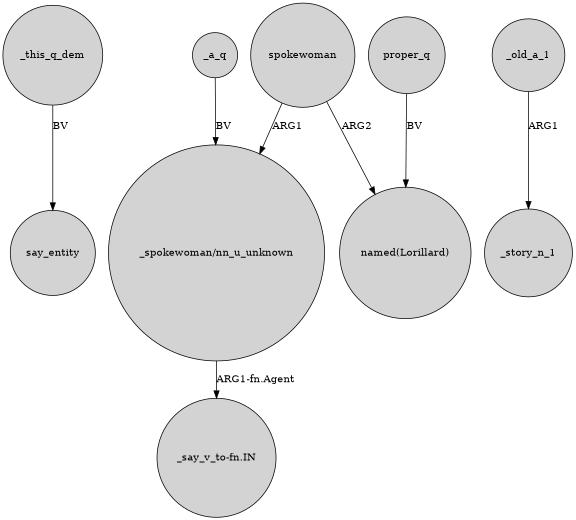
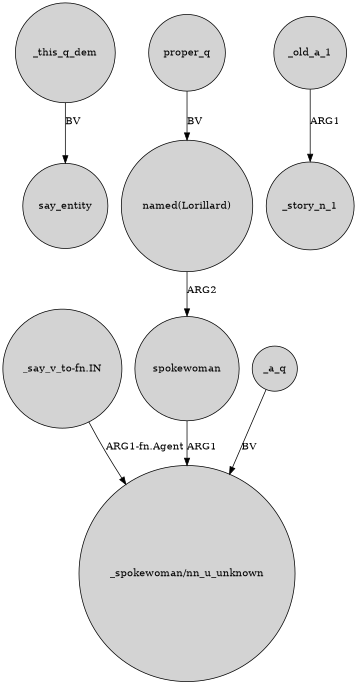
(349, 145) -> (187, 290)
(217, 376) -> (105, 450)
